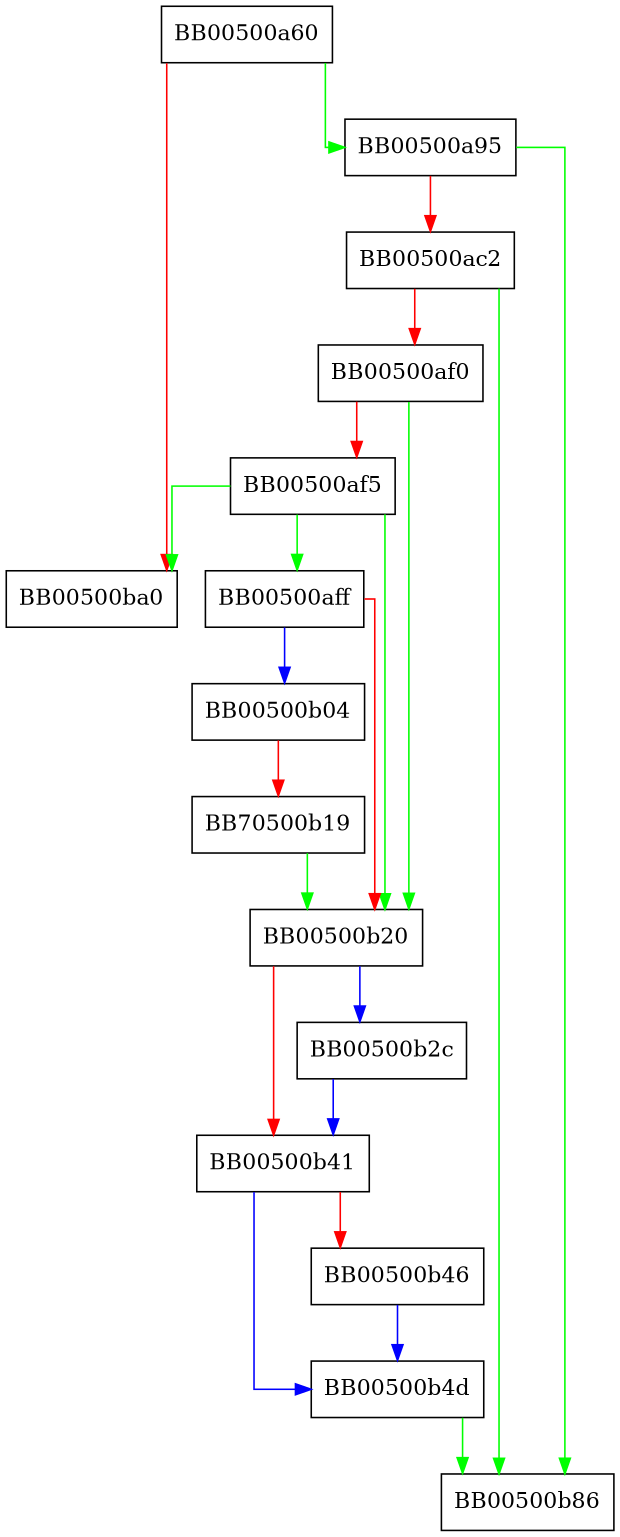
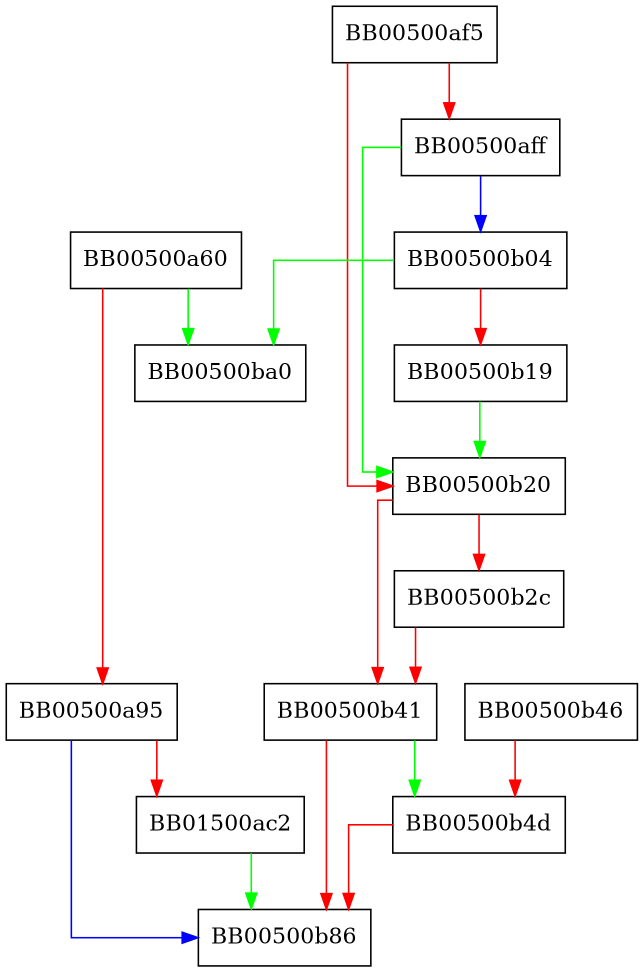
(325, 107) -> (103, 478)
(430, 260) -> (220, 825)
(167, 309) -> (188, 309)
(401, 373) -> none
(176, 486) -> (299, 260)
(297, 535) -> (449, 83)
(385, 704) -> (348, 289)
(375, 741) -> (363, 298)
(565, 779) -> (71, 895)
(278, 825) -> (481, 373)
(360, 986) -> (479, 535)
(333, 1099) -> (416, 647)
(340, 1212) -> (326, 817)
(254, 1311) -> (415, 760)
(398, 1325) -> (515, 760)
(463, 1438) -> (349, 837)
